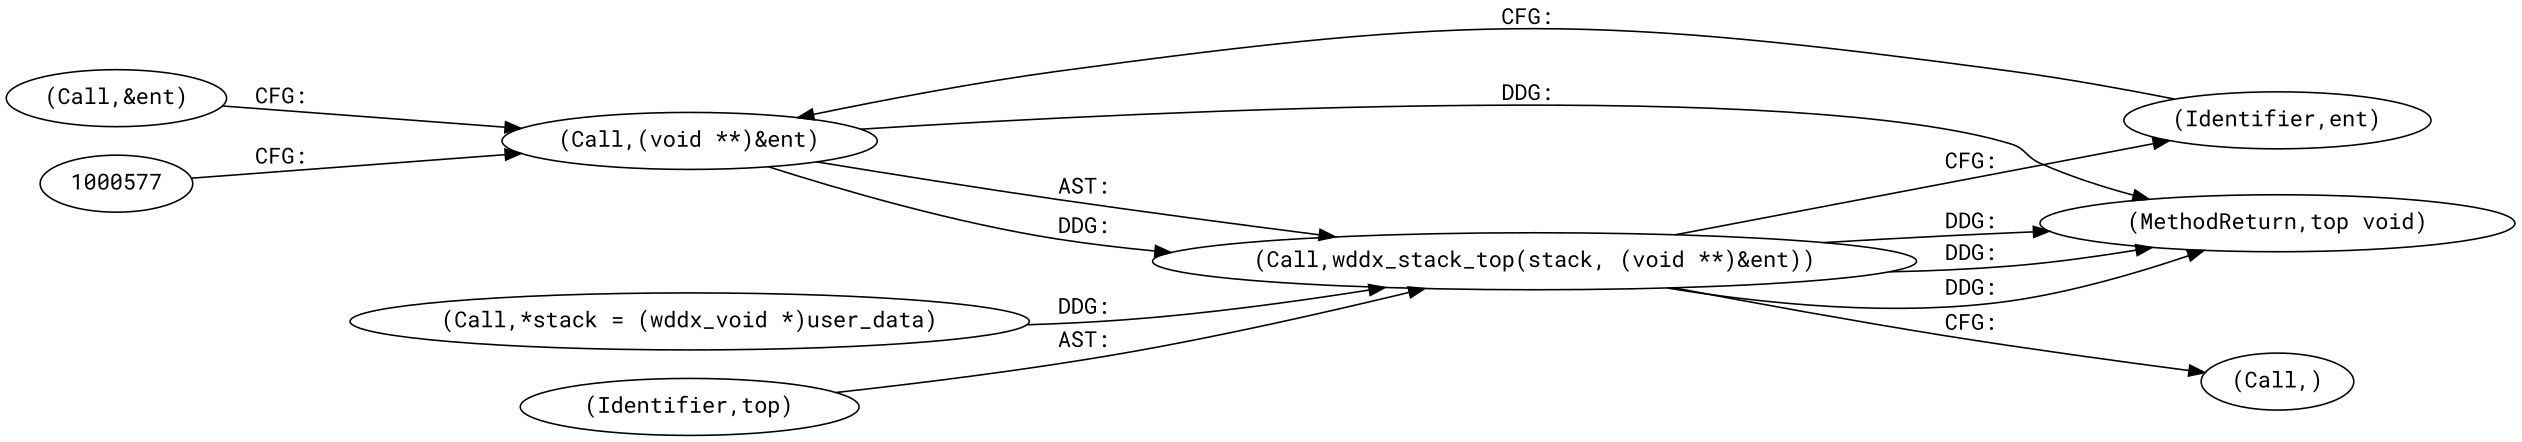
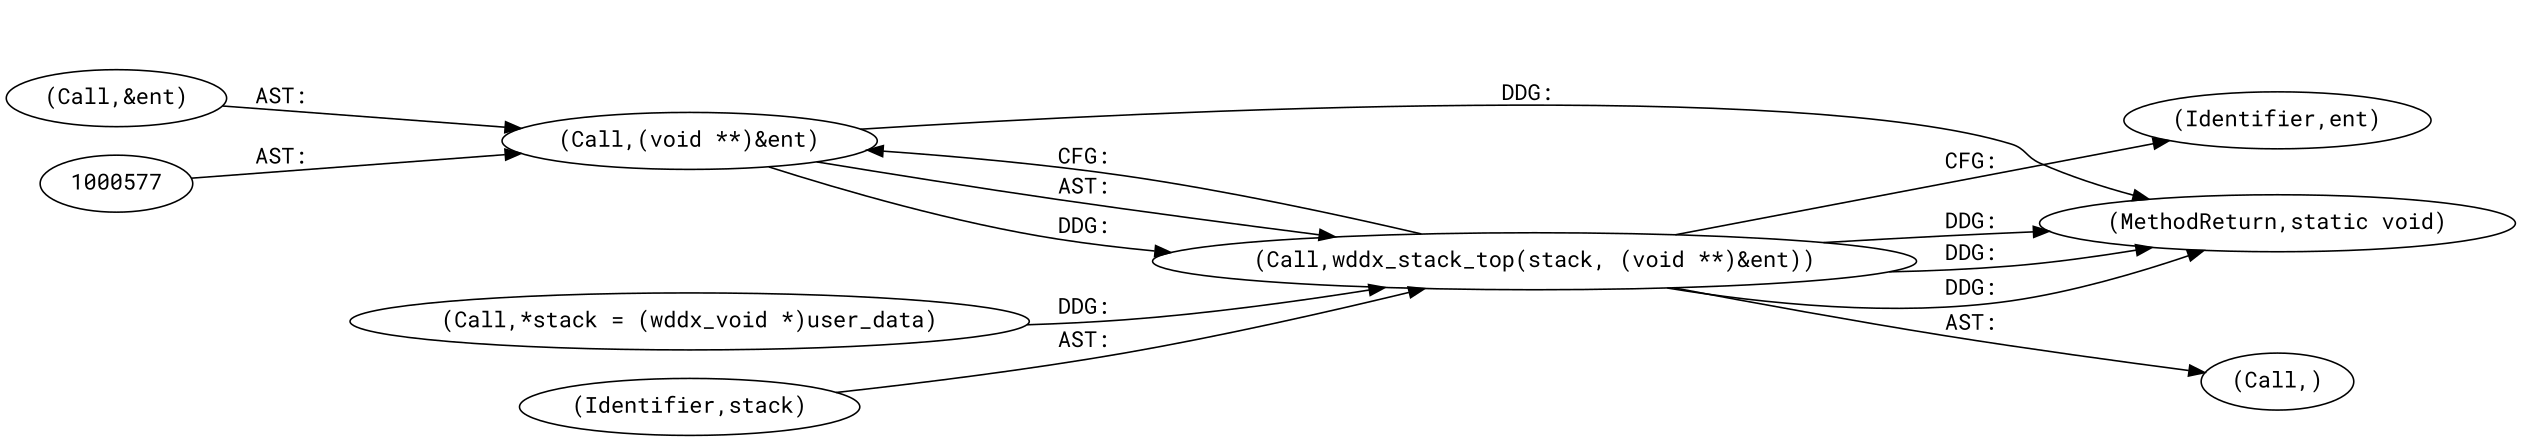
(1493, 30) -> (1154, 180)
(288, 97) -> (288, 97)
(288, 158) -> (288, 158)
(2277, 223) -> (2277, 223)
(1978, 324) -> (1978, 324)
(690, 407) -> (690, 407)
